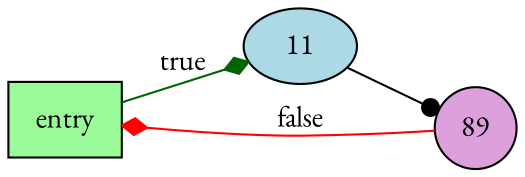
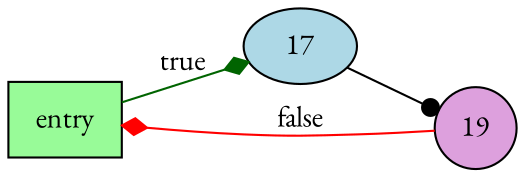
(300, 46) -> (300, 46)
(476, 128) -> (476, 128)
